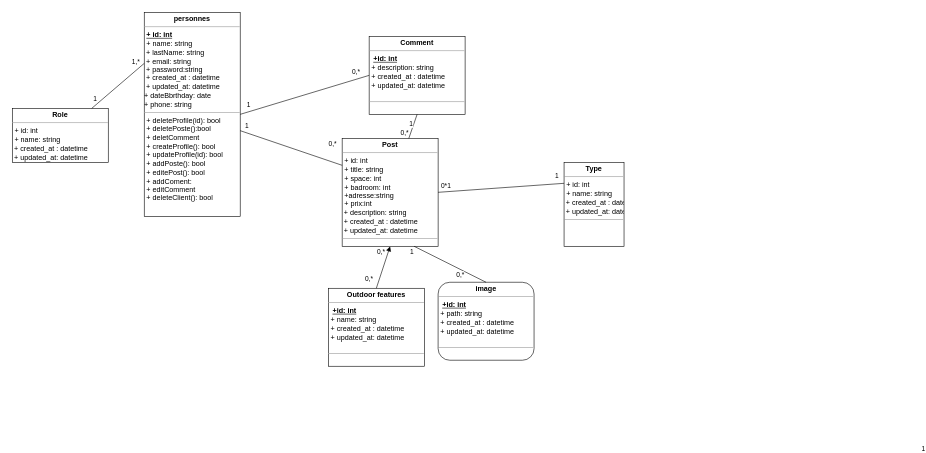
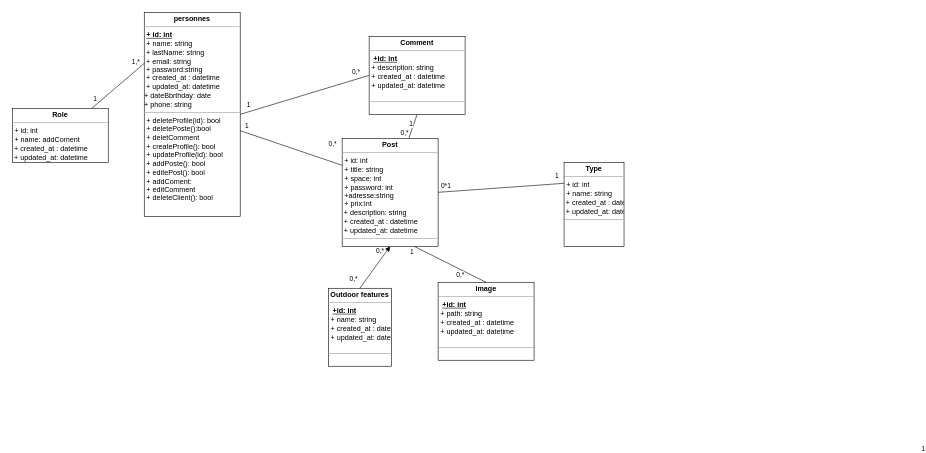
(54, 130) -> (54, 130)
(384, 182) -> (384, 182)
(486, 321) -> (486, 321)
(377, 327) -> (360, 327)
